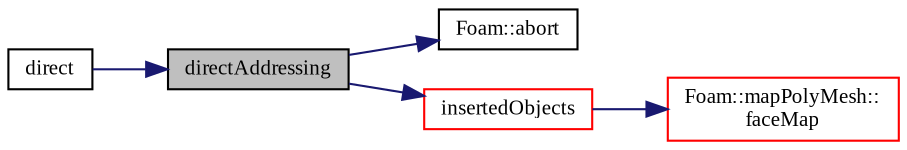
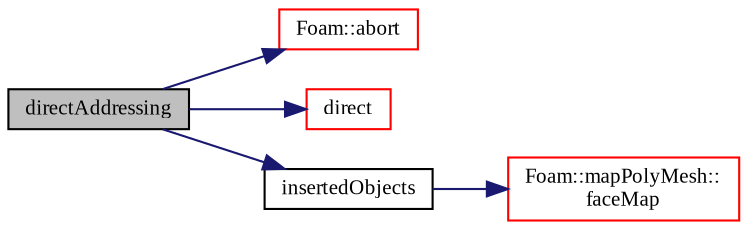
(508, 29) -> (349, 29)
(50, 69) -> (349, 109)
(119, 69) -> (237, 109)
(508, 109) -> (349, 189)
